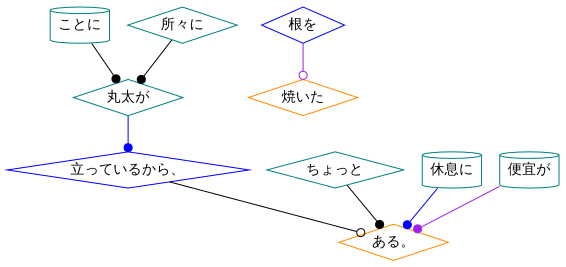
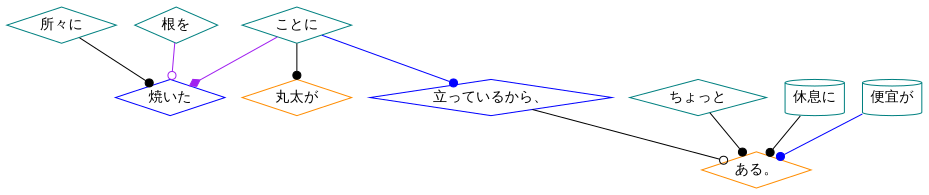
(80, 25) -> (297, 25)
(303, 25) -> (176, 25)
(158, 58) -> (113, 59)
none -> (239, 58)
(128, 98) -> (297, 98)
(303, 98) -> (170, 98)
(128, 130) -> (386, 58)
(424, 205) -> (787, 132)
(460, 207) -> (823, 134)
